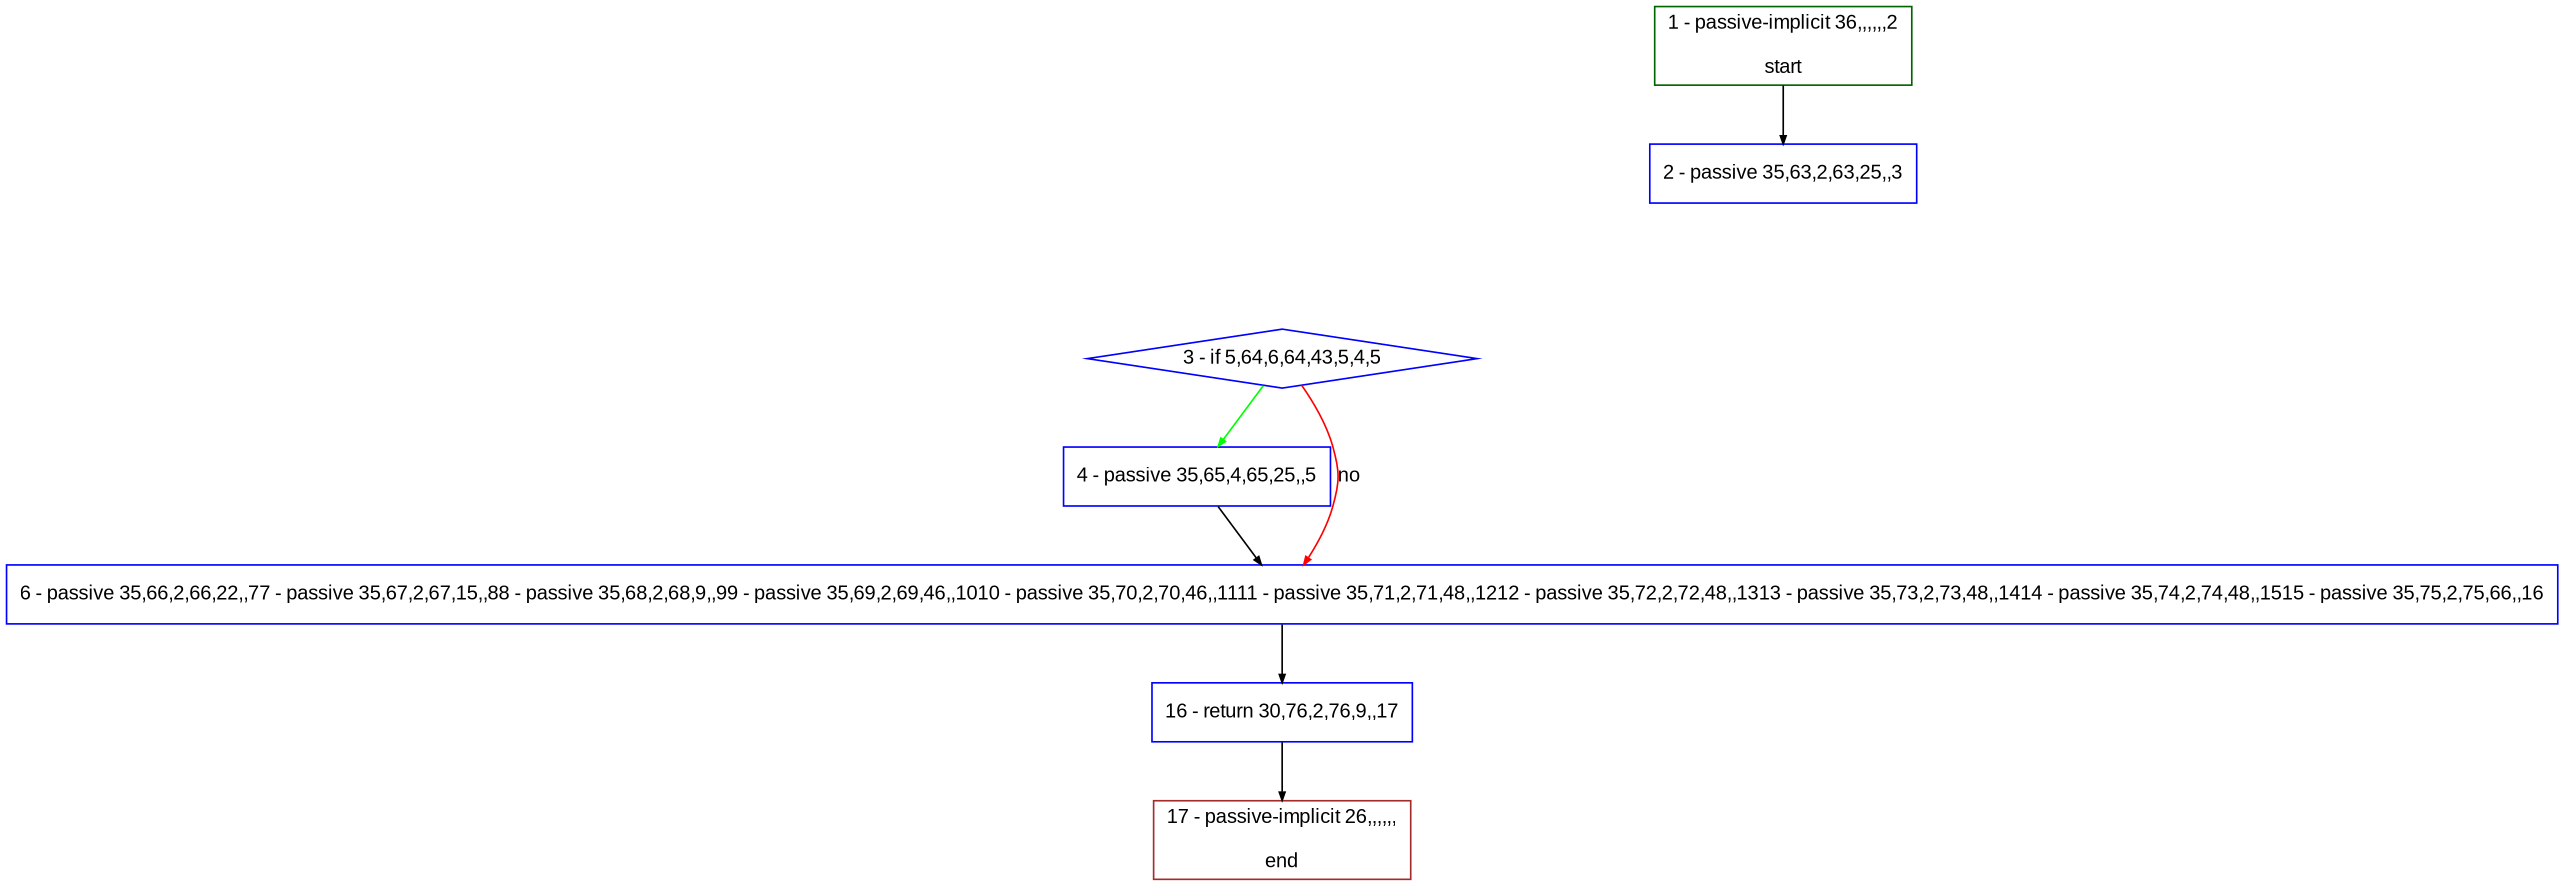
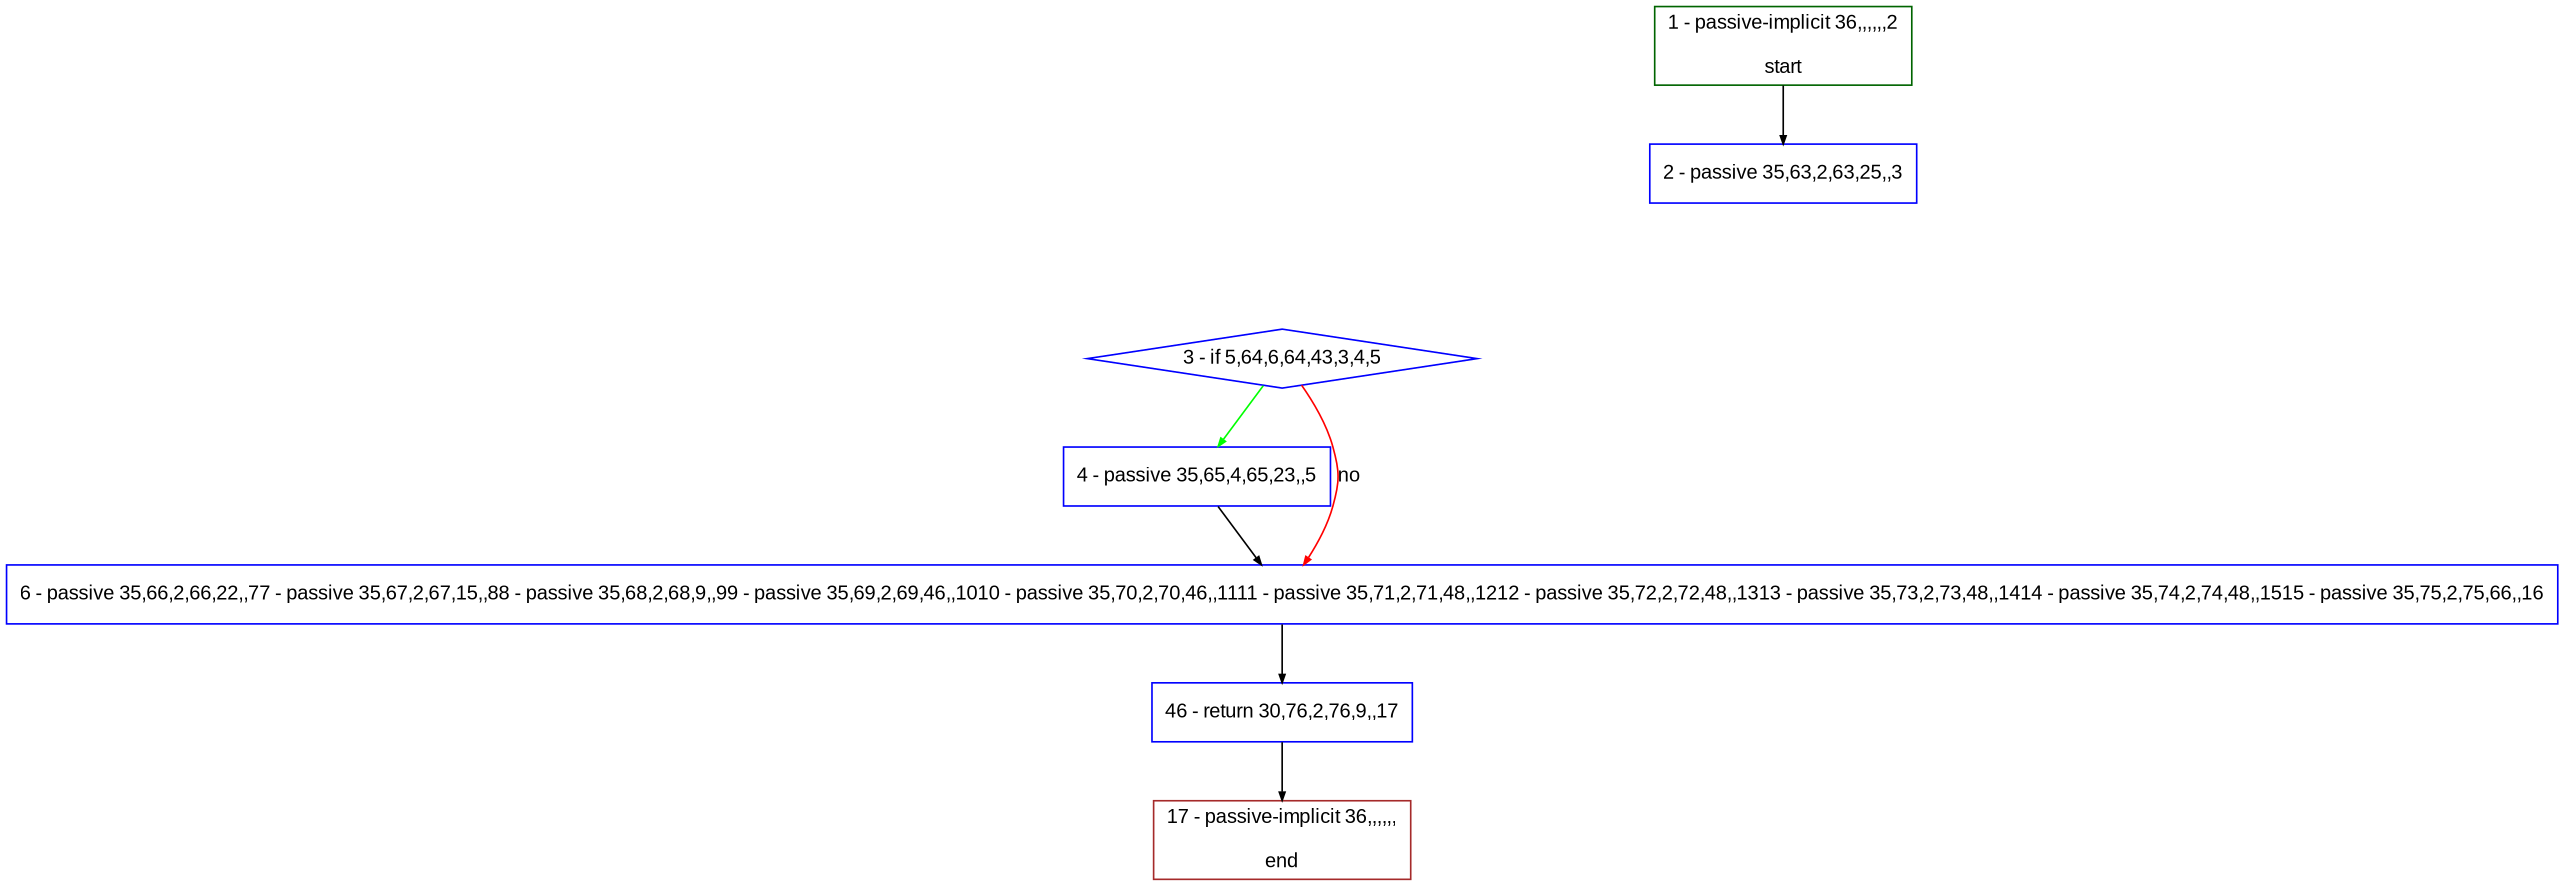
(1282, 359) -> (1282, 359)
(1197, 477) -> (1197, 477)
(1282, 712) -> (1282, 712)
(1282, 840) -> (1282, 840)
